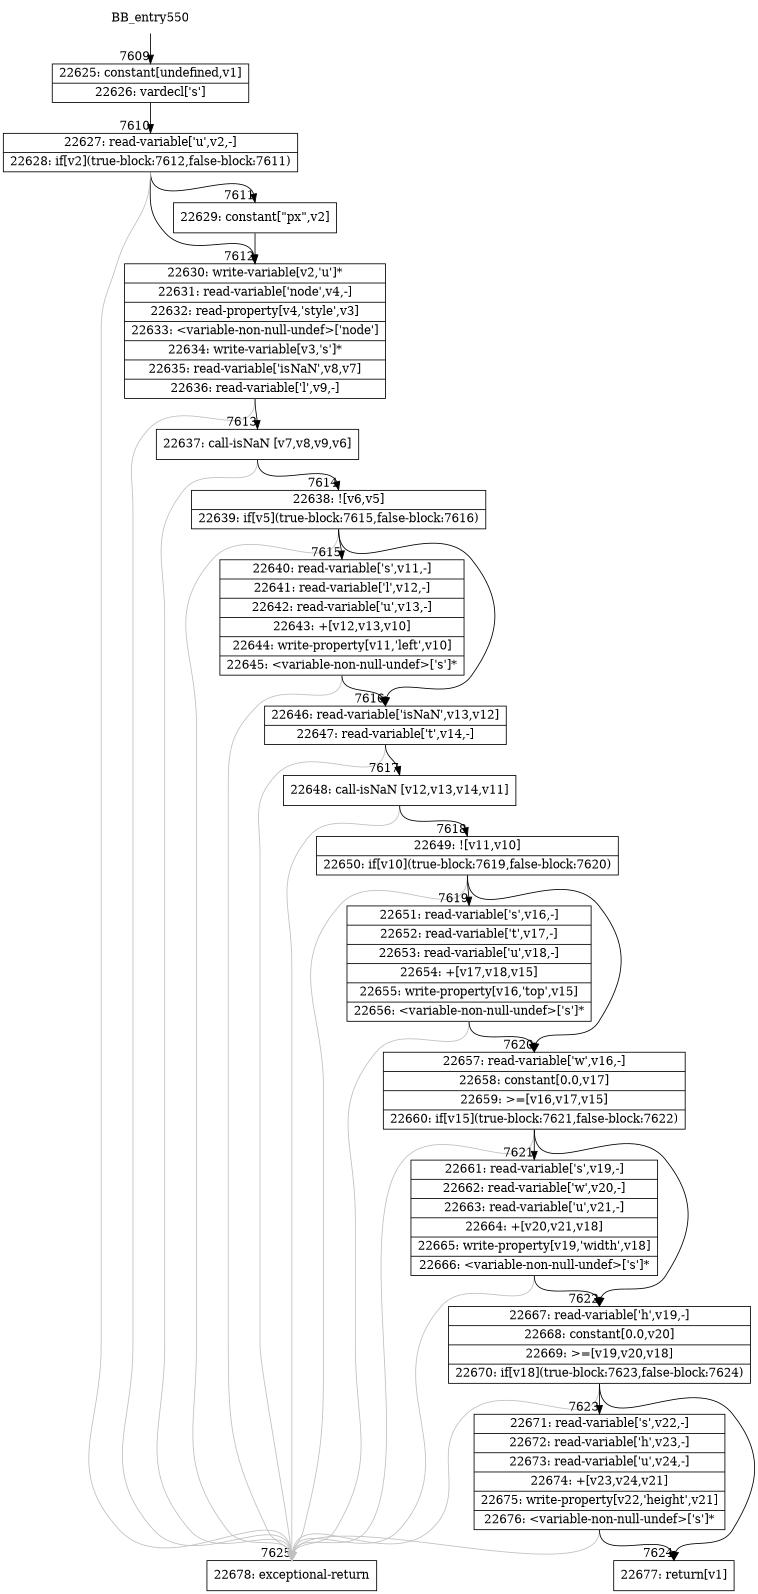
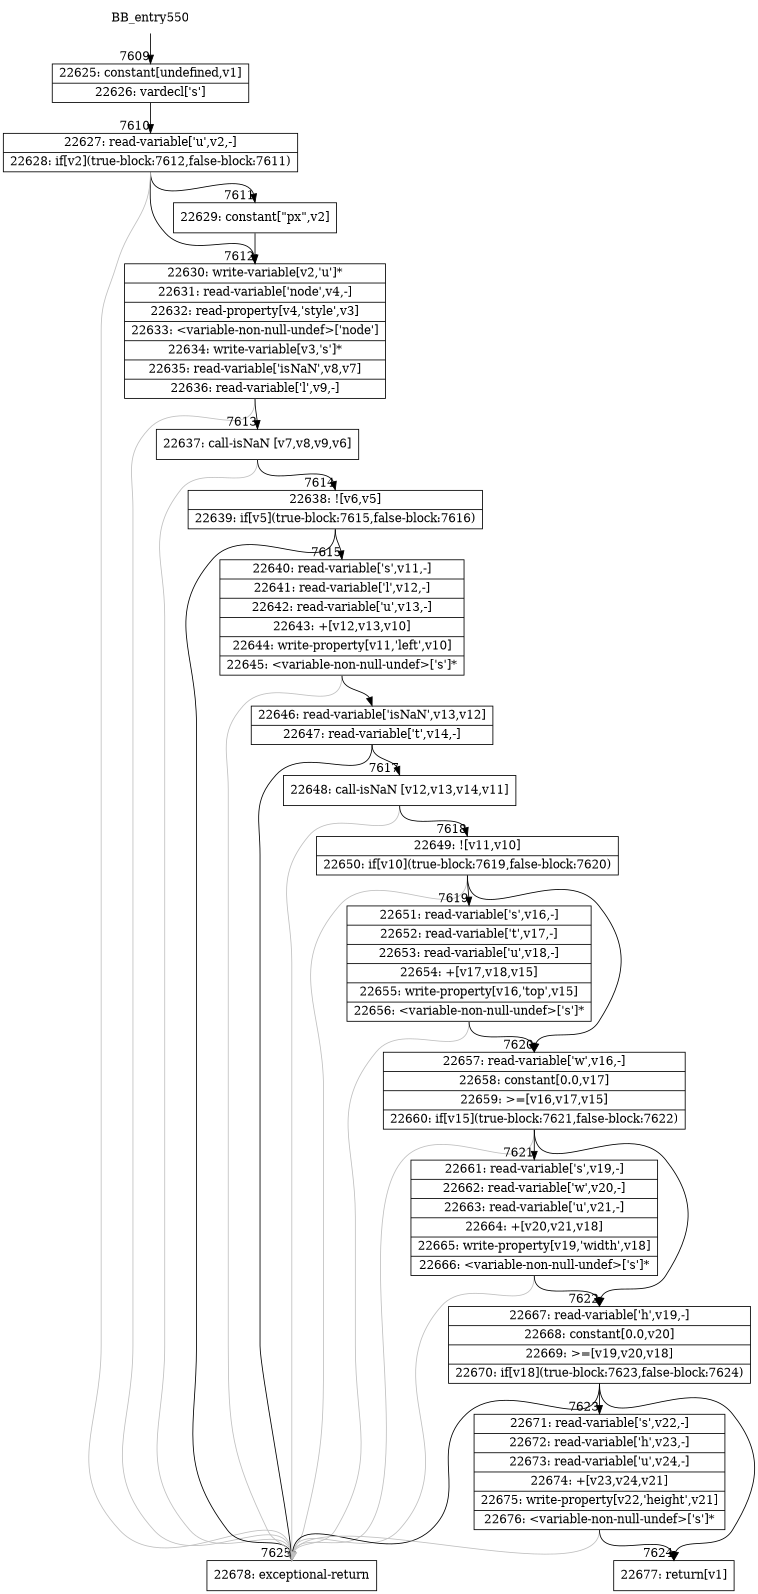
(489, 588) -> none
(196, 1007) -> (196, 1009)
(260, 1099) -> (260, 1106)
(449, 1471) -> (449, 1471)
